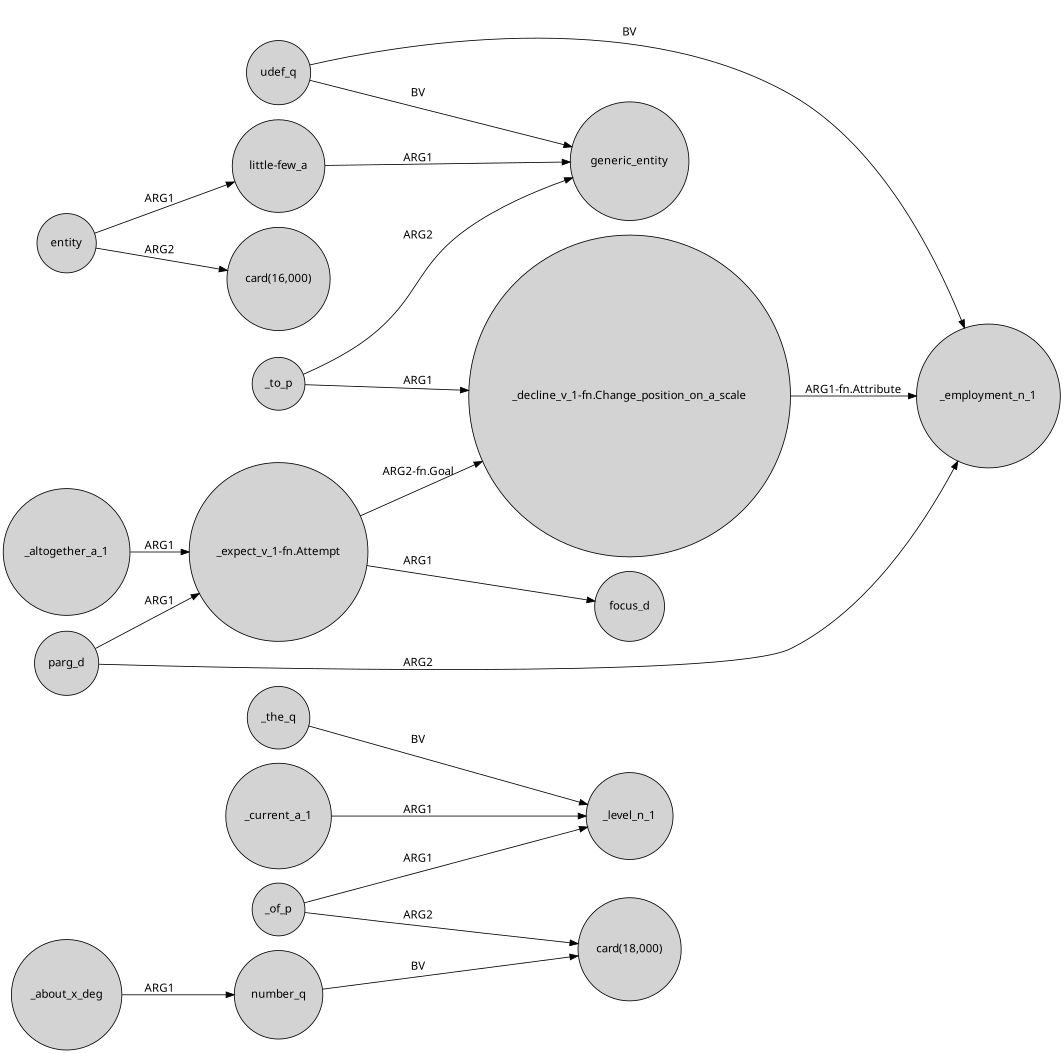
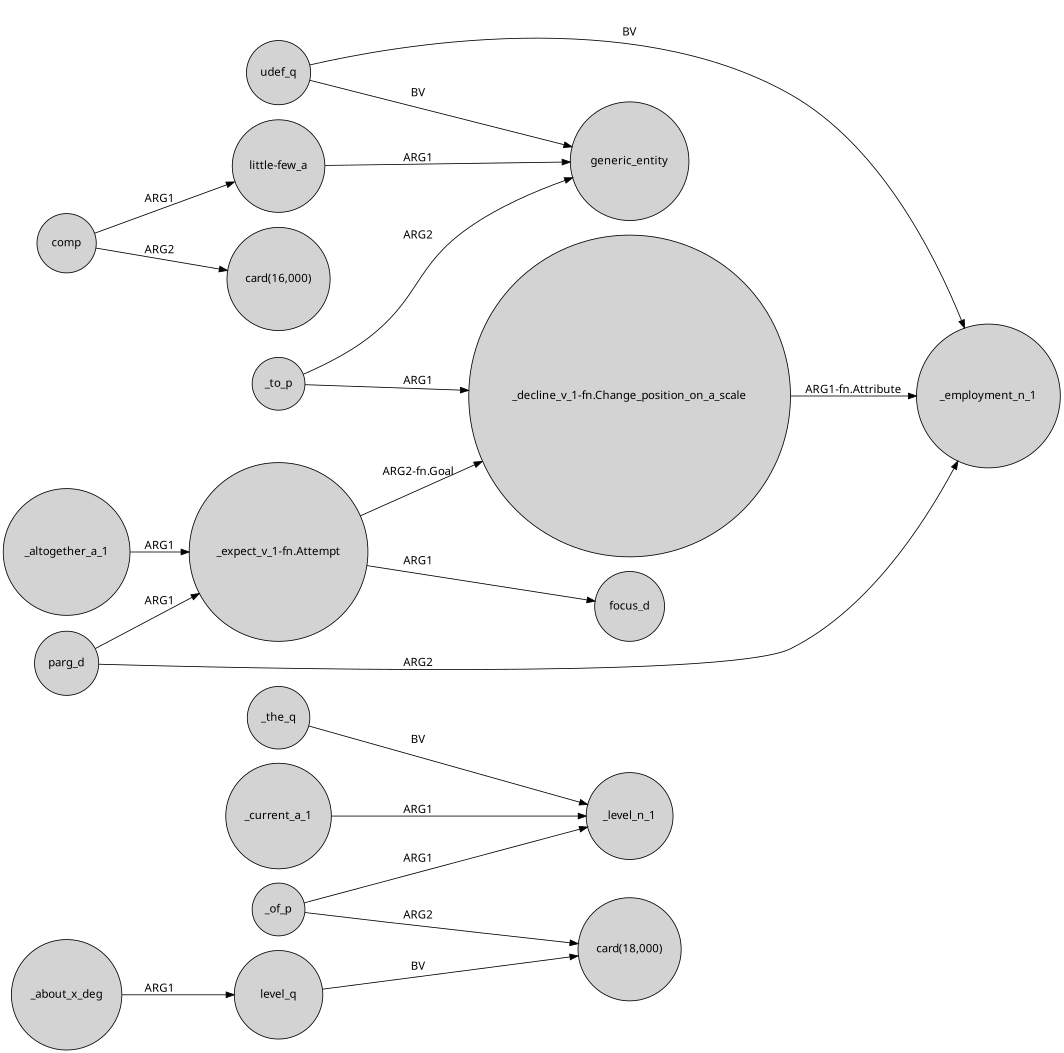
(67, 243) -> (67, 243)
(279, 995) -> (279, 995)
